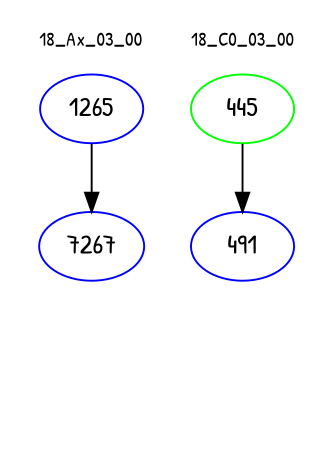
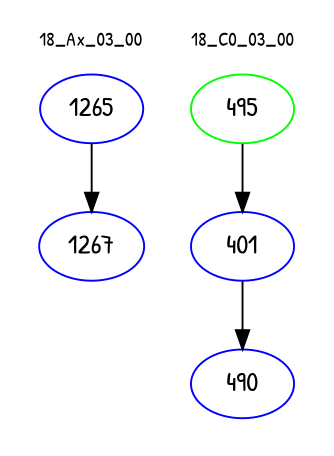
(243, 109) -> (243, 109)
(92, 246) -> (92, 246)
(243, 246) -> (243, 246)
none -> (243, 384)
